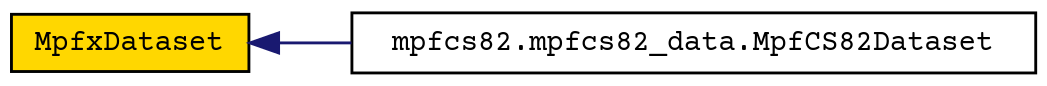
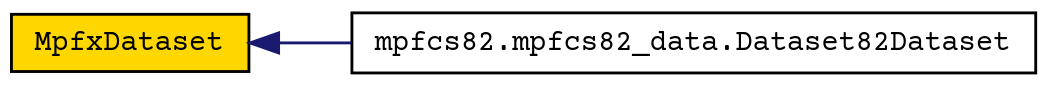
(694, 43) -> (694, 43)
